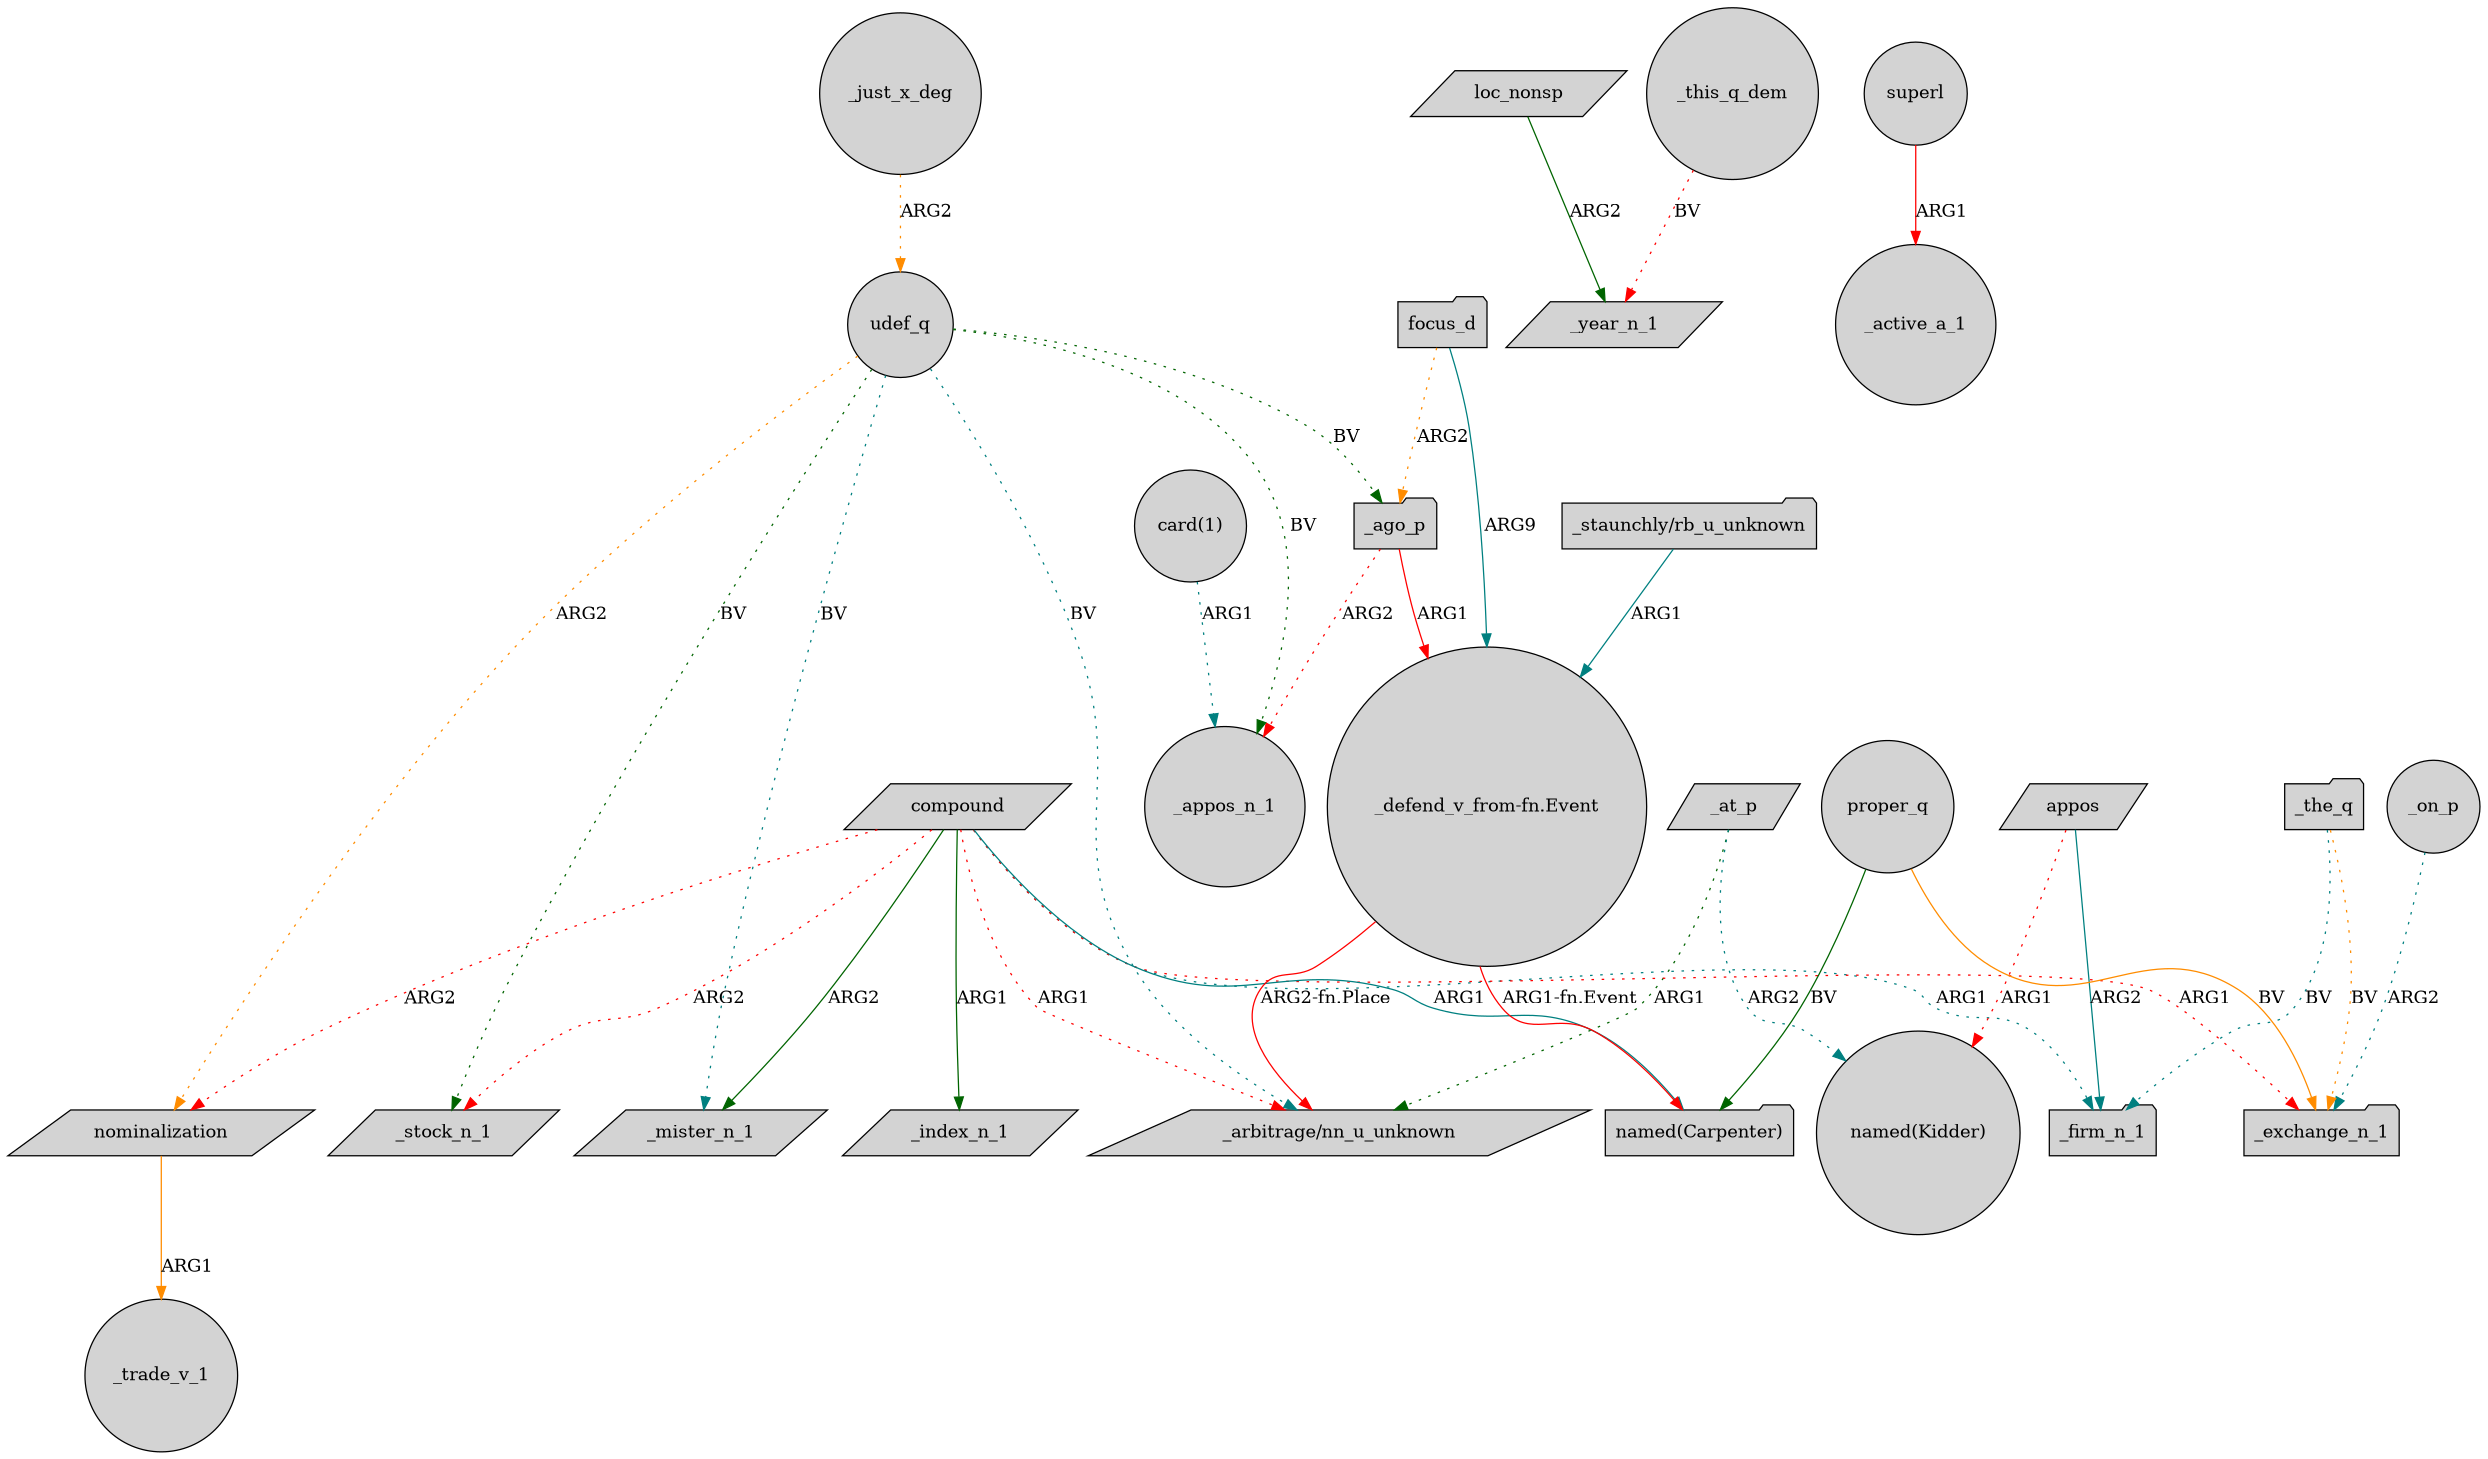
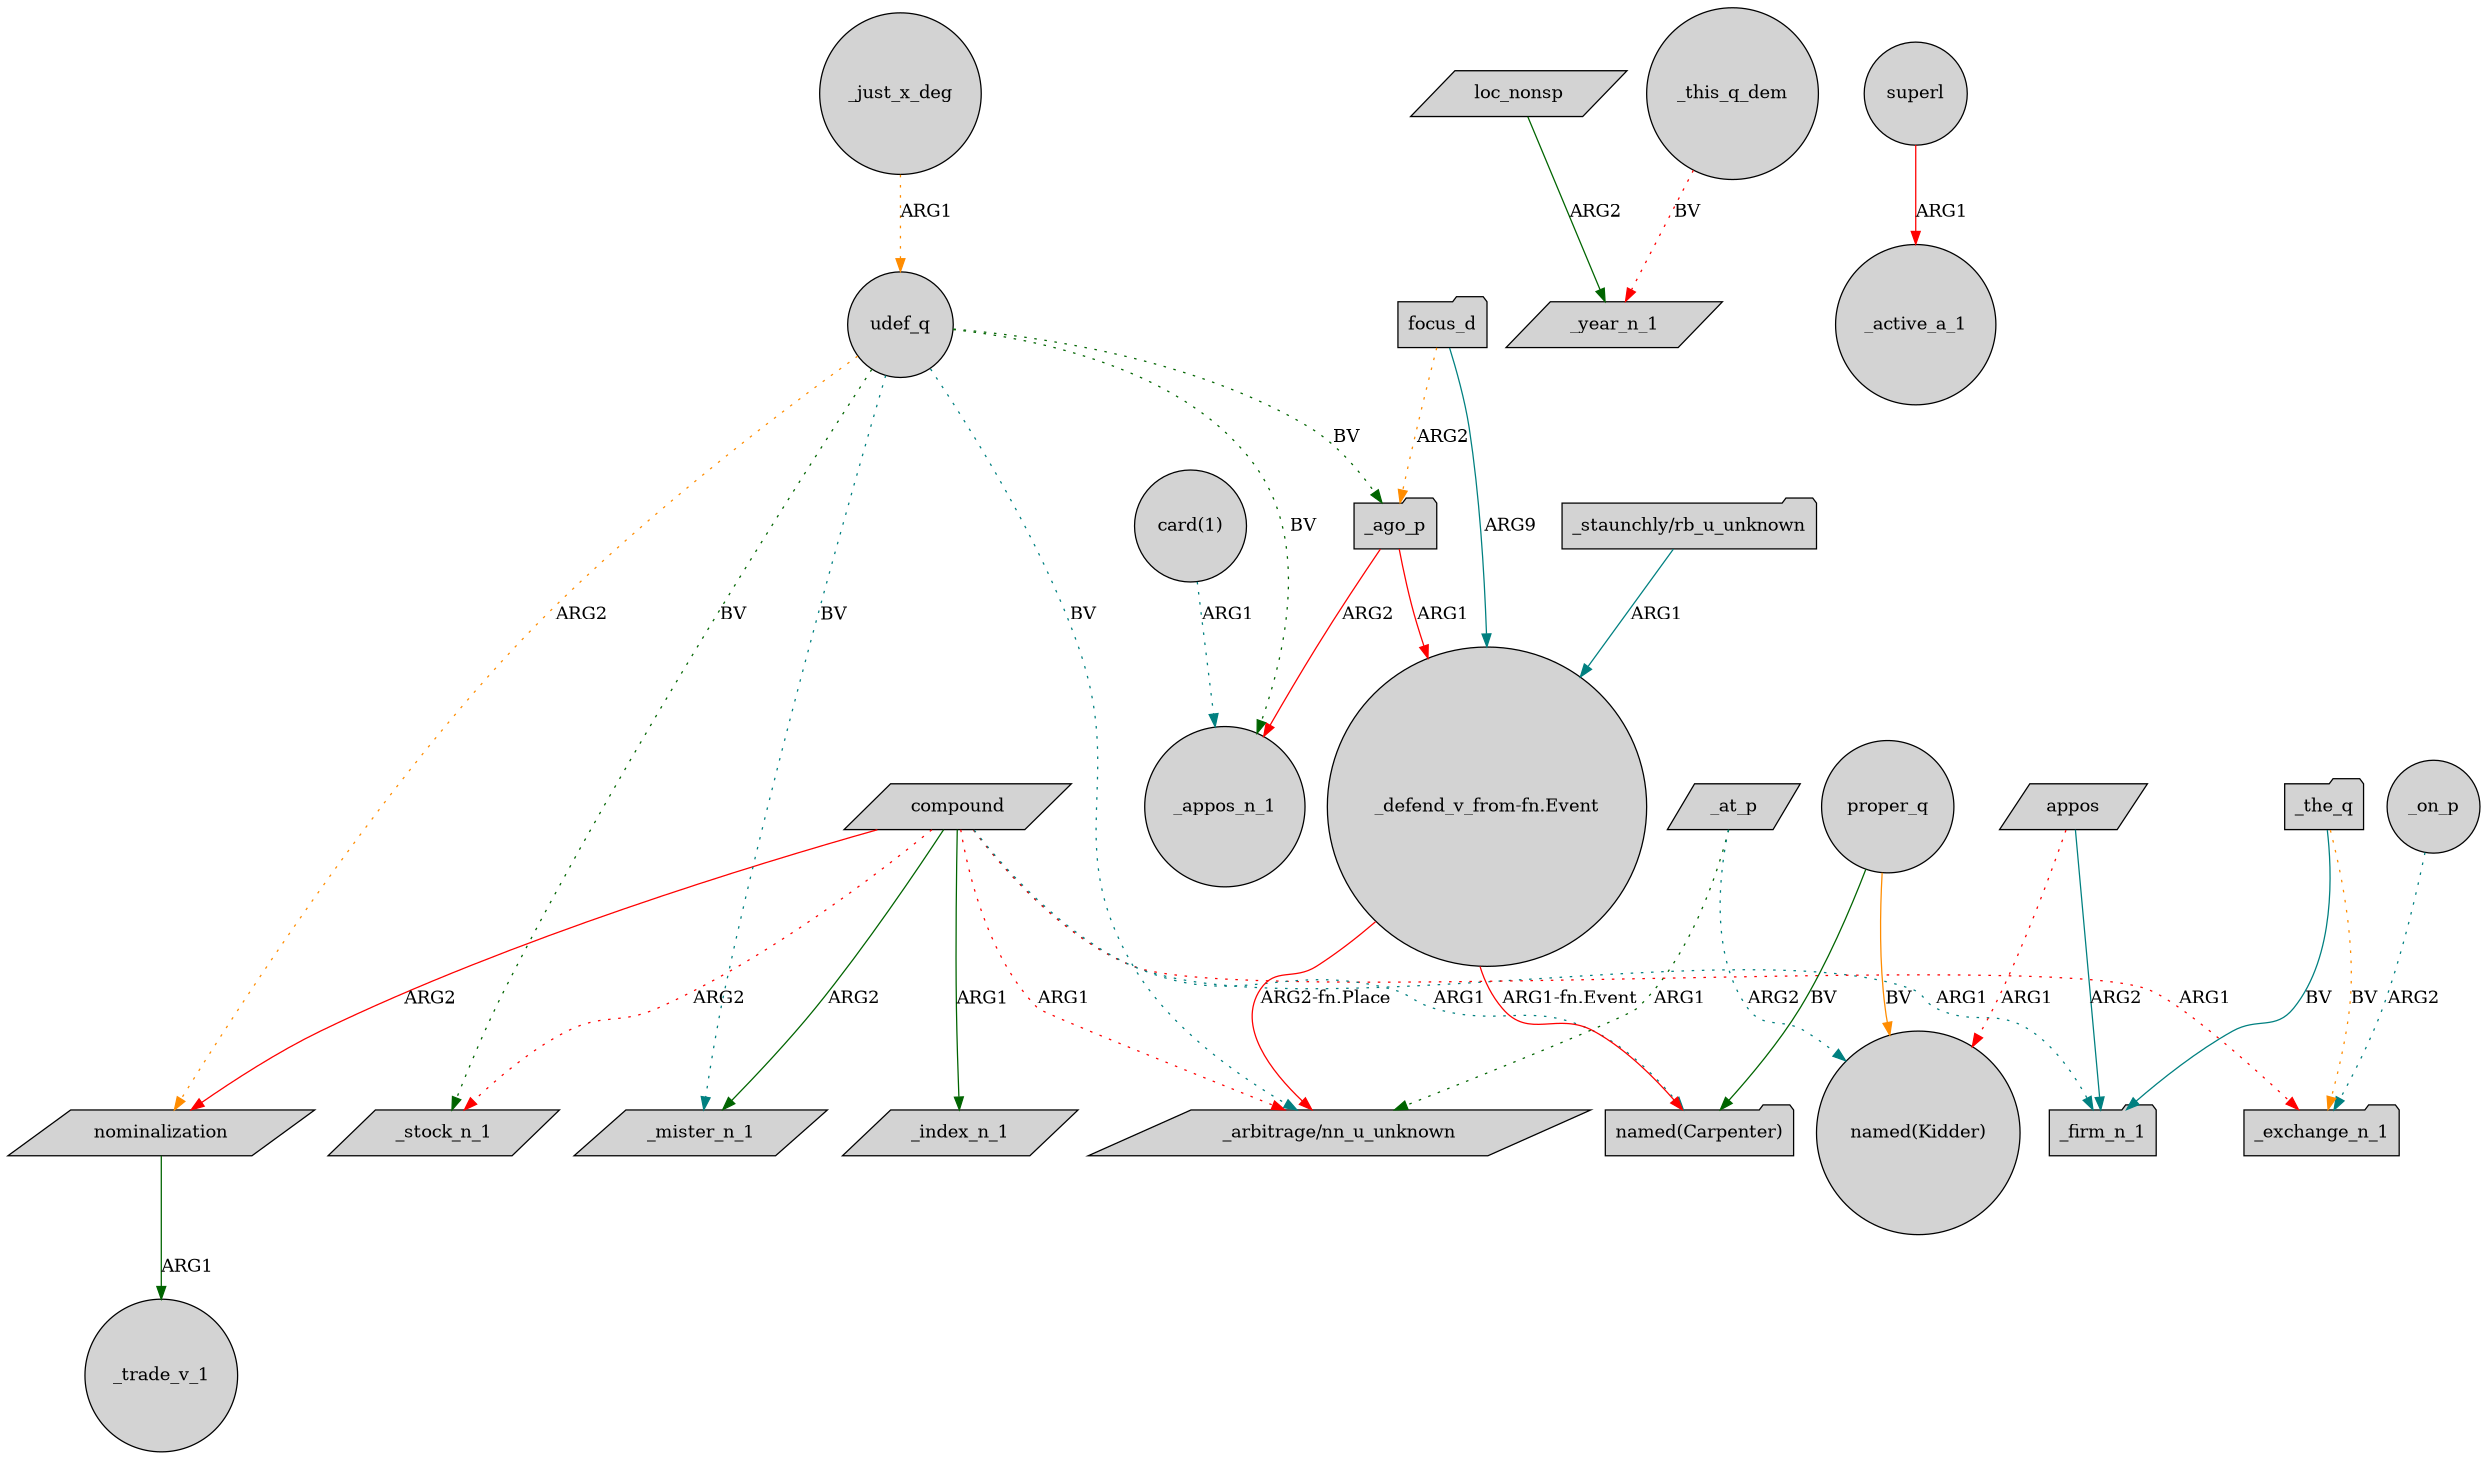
(927, 212) -> (927, 212)
(1323, 636) -> (1323, 636)
(547, 936) -> (547, 936)
(2117, 976) -> (1881, 948)
(1410, 997) -> (1410, 997)
(2293, 1008) -> (2293, 1008)
(161, 1221) -> (161, 1221)
